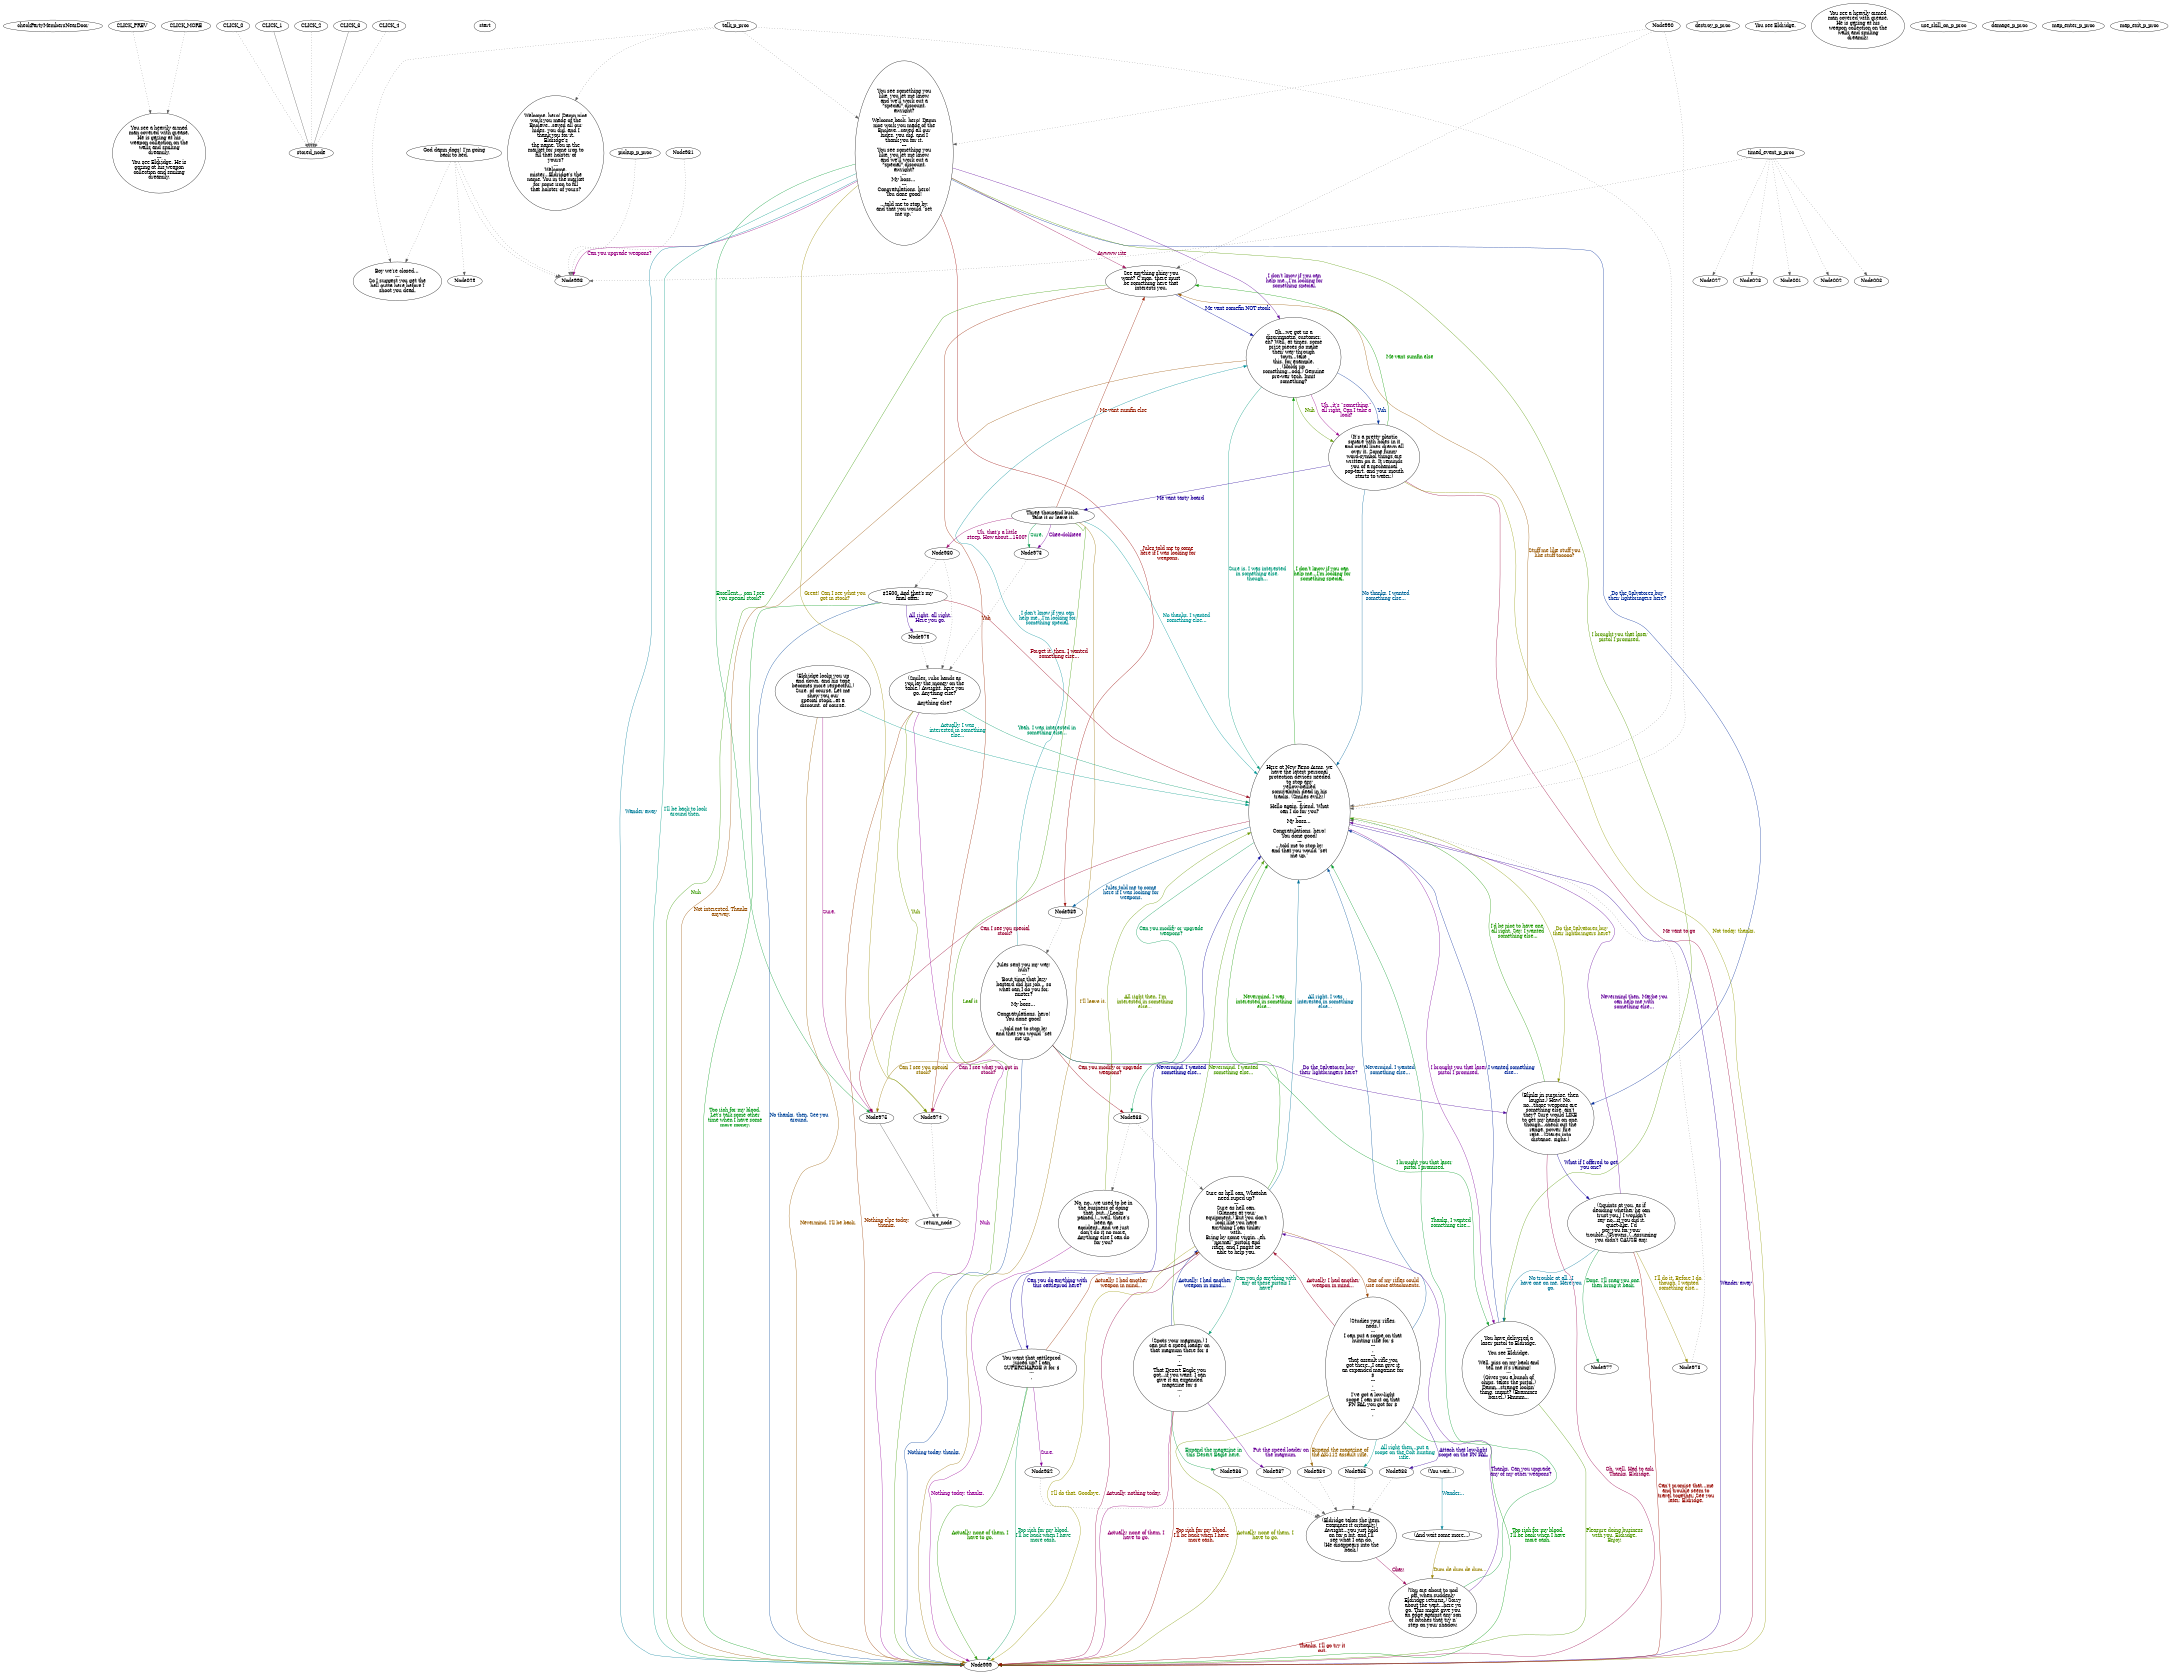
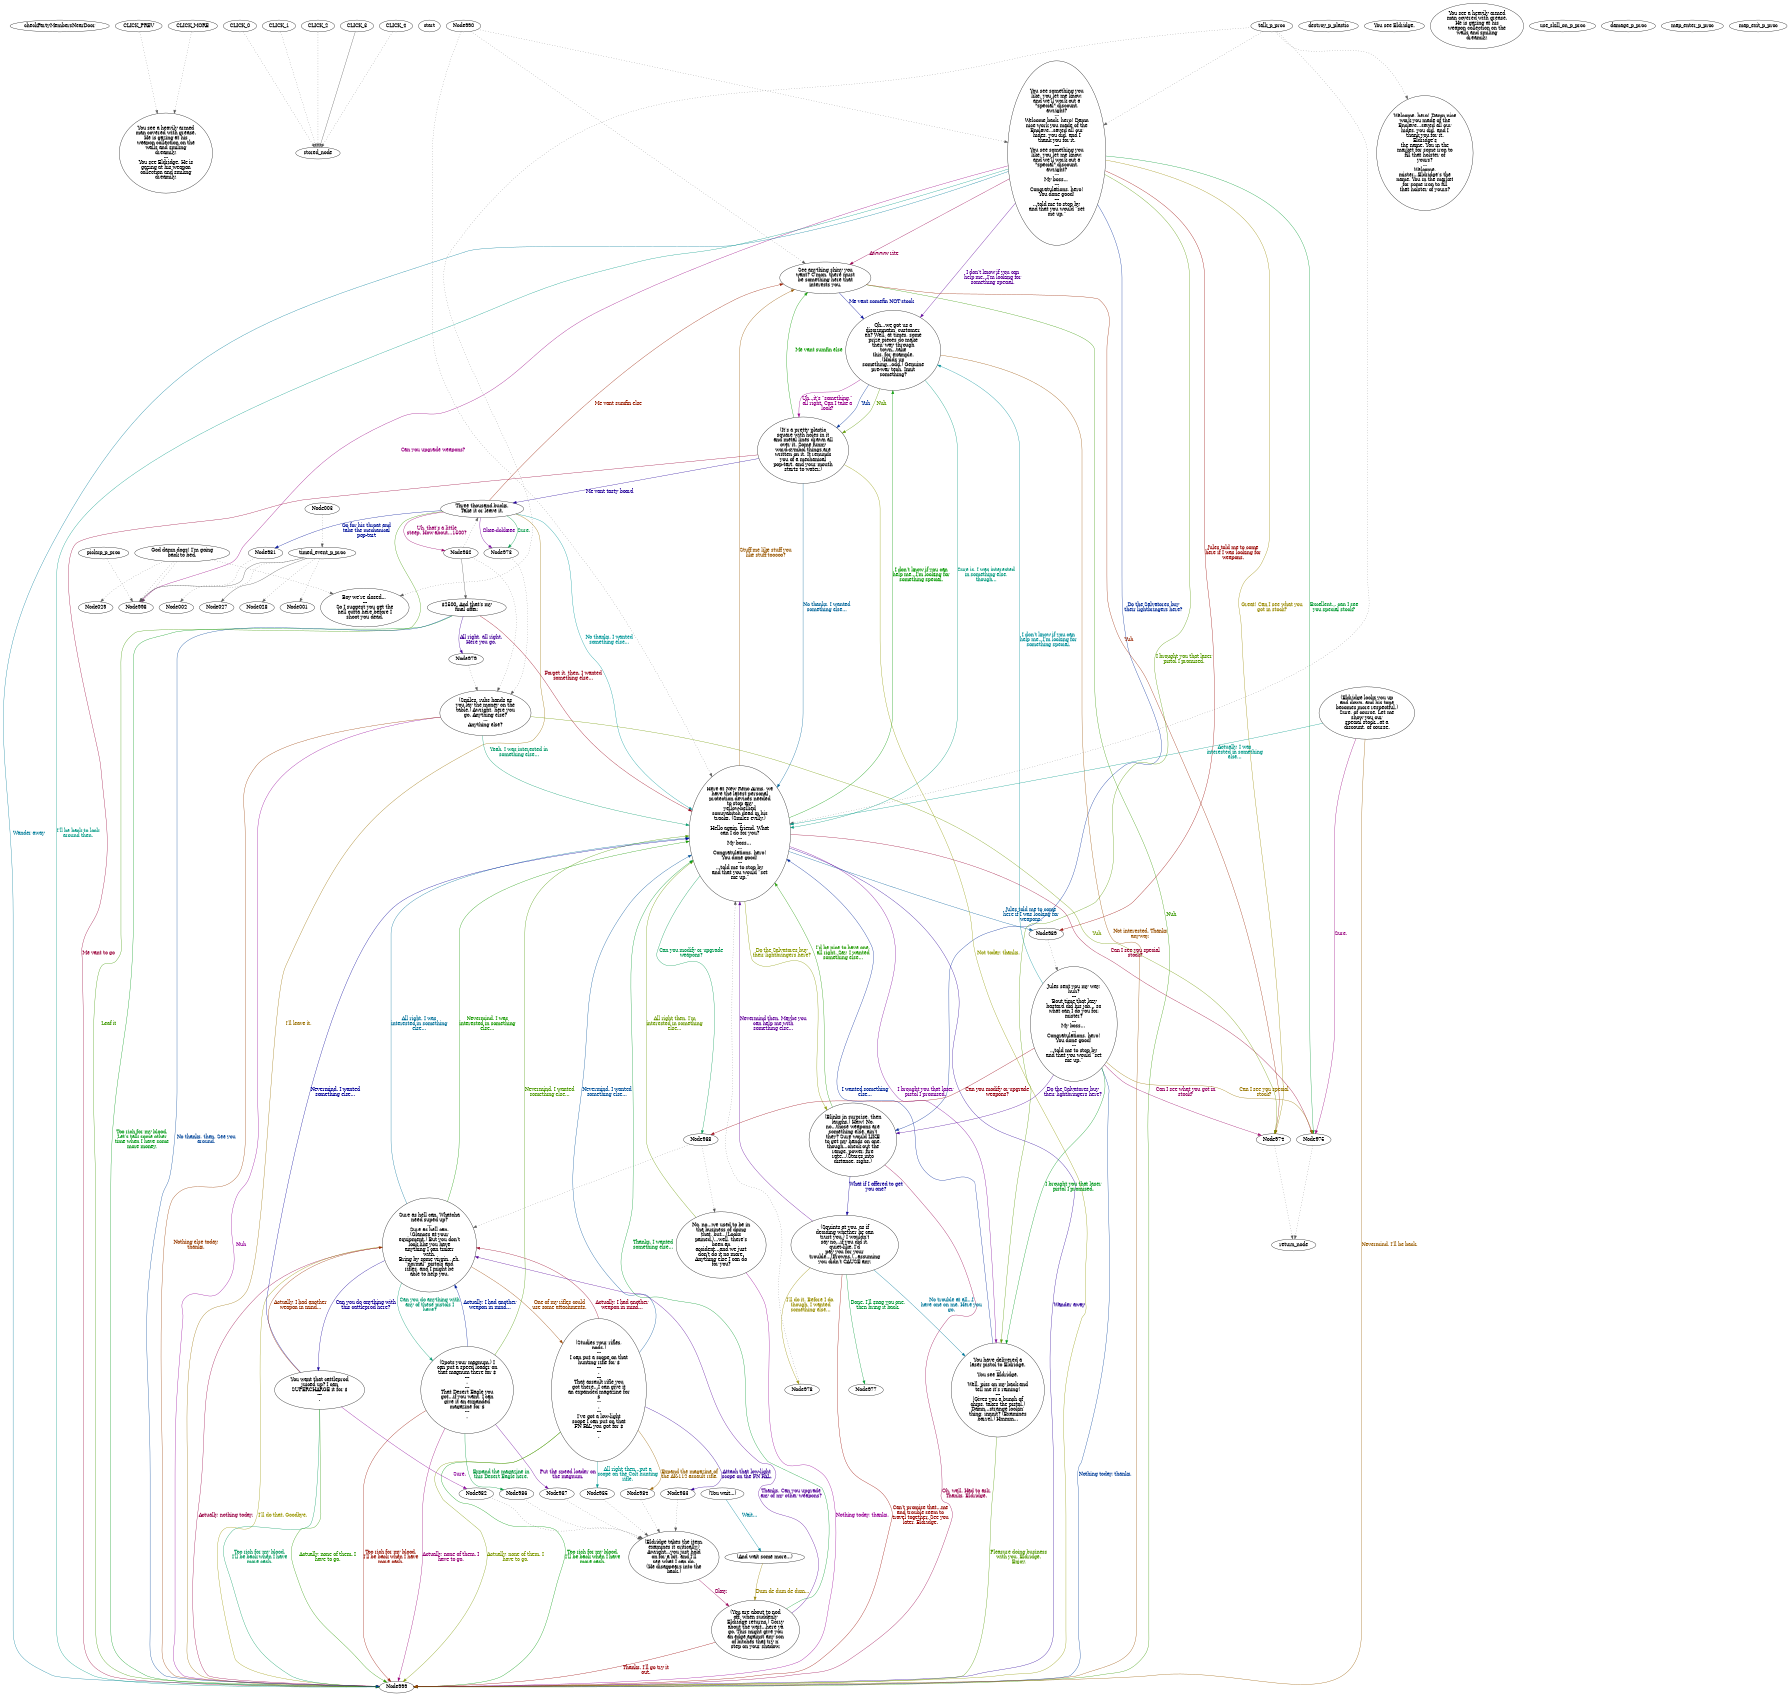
(1713, 26) -> (1328, 26)
(291, 88) -> (298, 88)
(1741, 216) -> (264, 578)
(1820, 216) -> (322, 531)
(1146, 254) -> (235, 584)
none -> (358, 520)
none -> (470, 534)
(927, 572) -> (463, 577)
(907, 1169) -> (1304, 1191)
(1453, 1494) -> (750, 1515)
